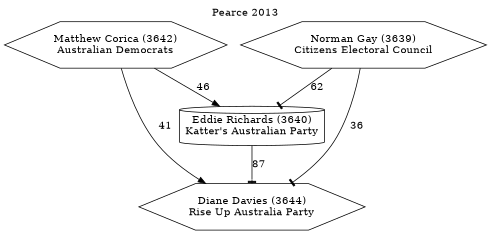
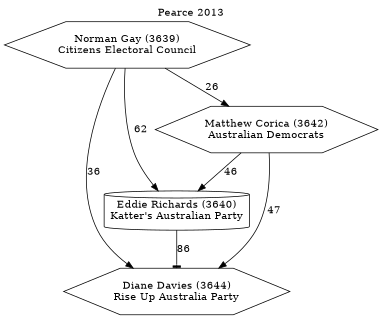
none -> (194, 85)
(307, 86) -> (128, 130)
(166, 126) -> (274, 211)
(339, 132) -> (87, 170)
(259, 165) -> (184, 249)
